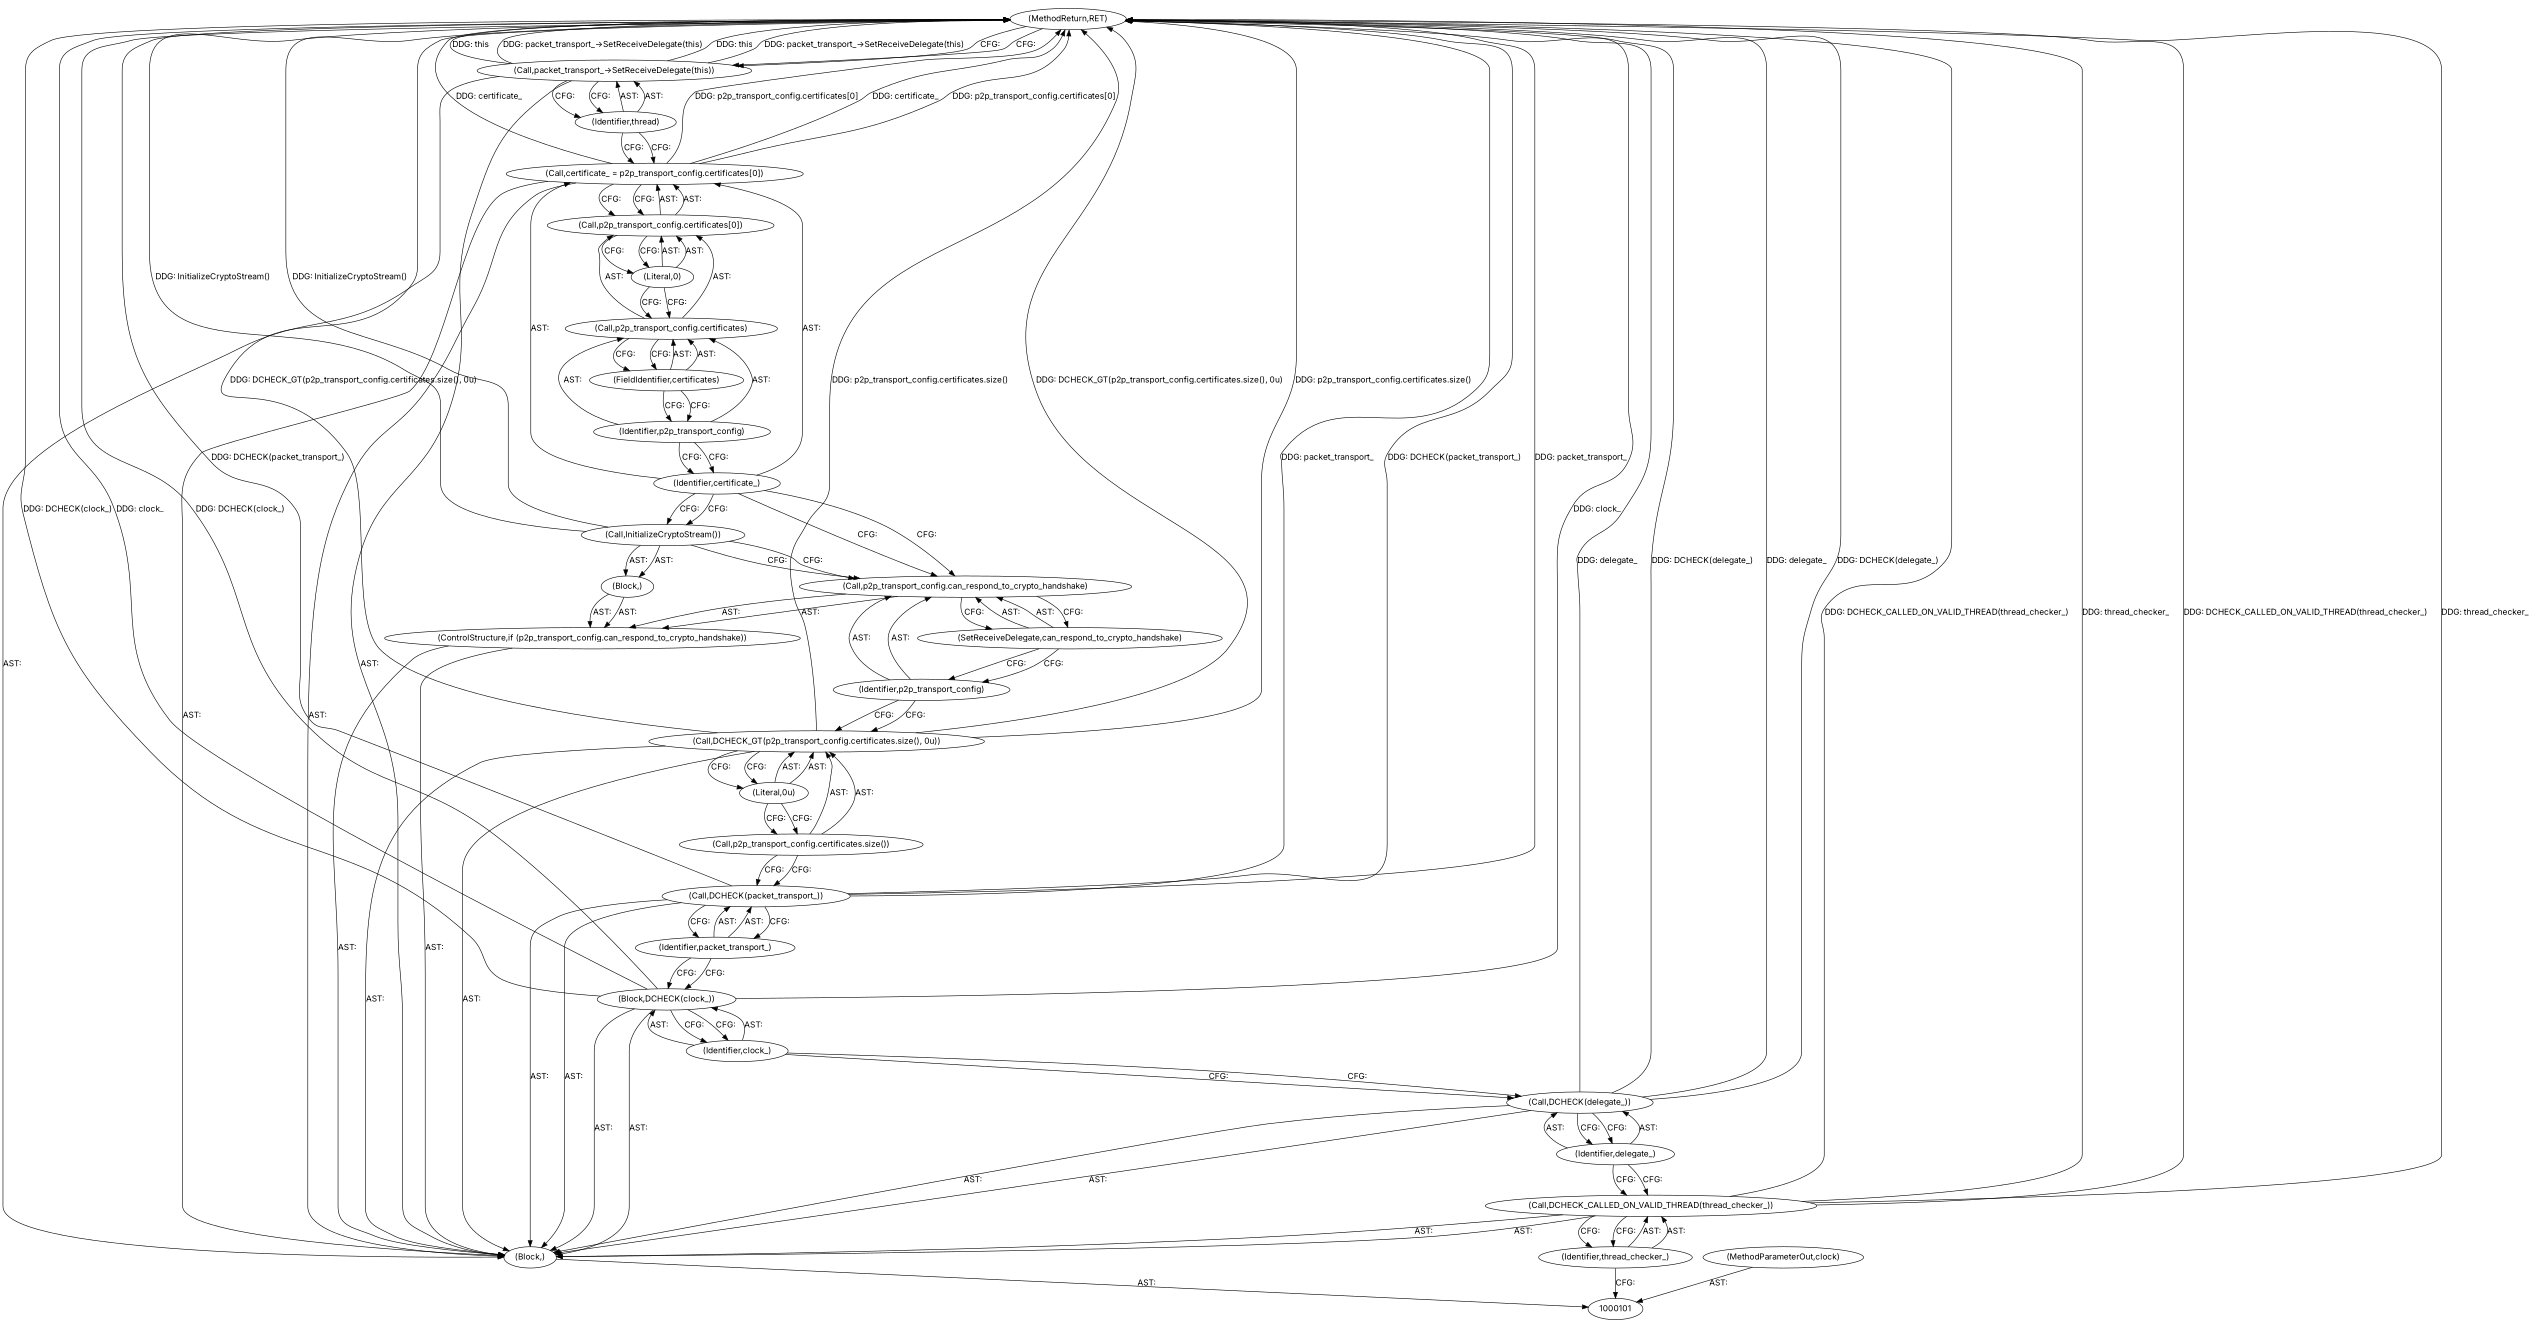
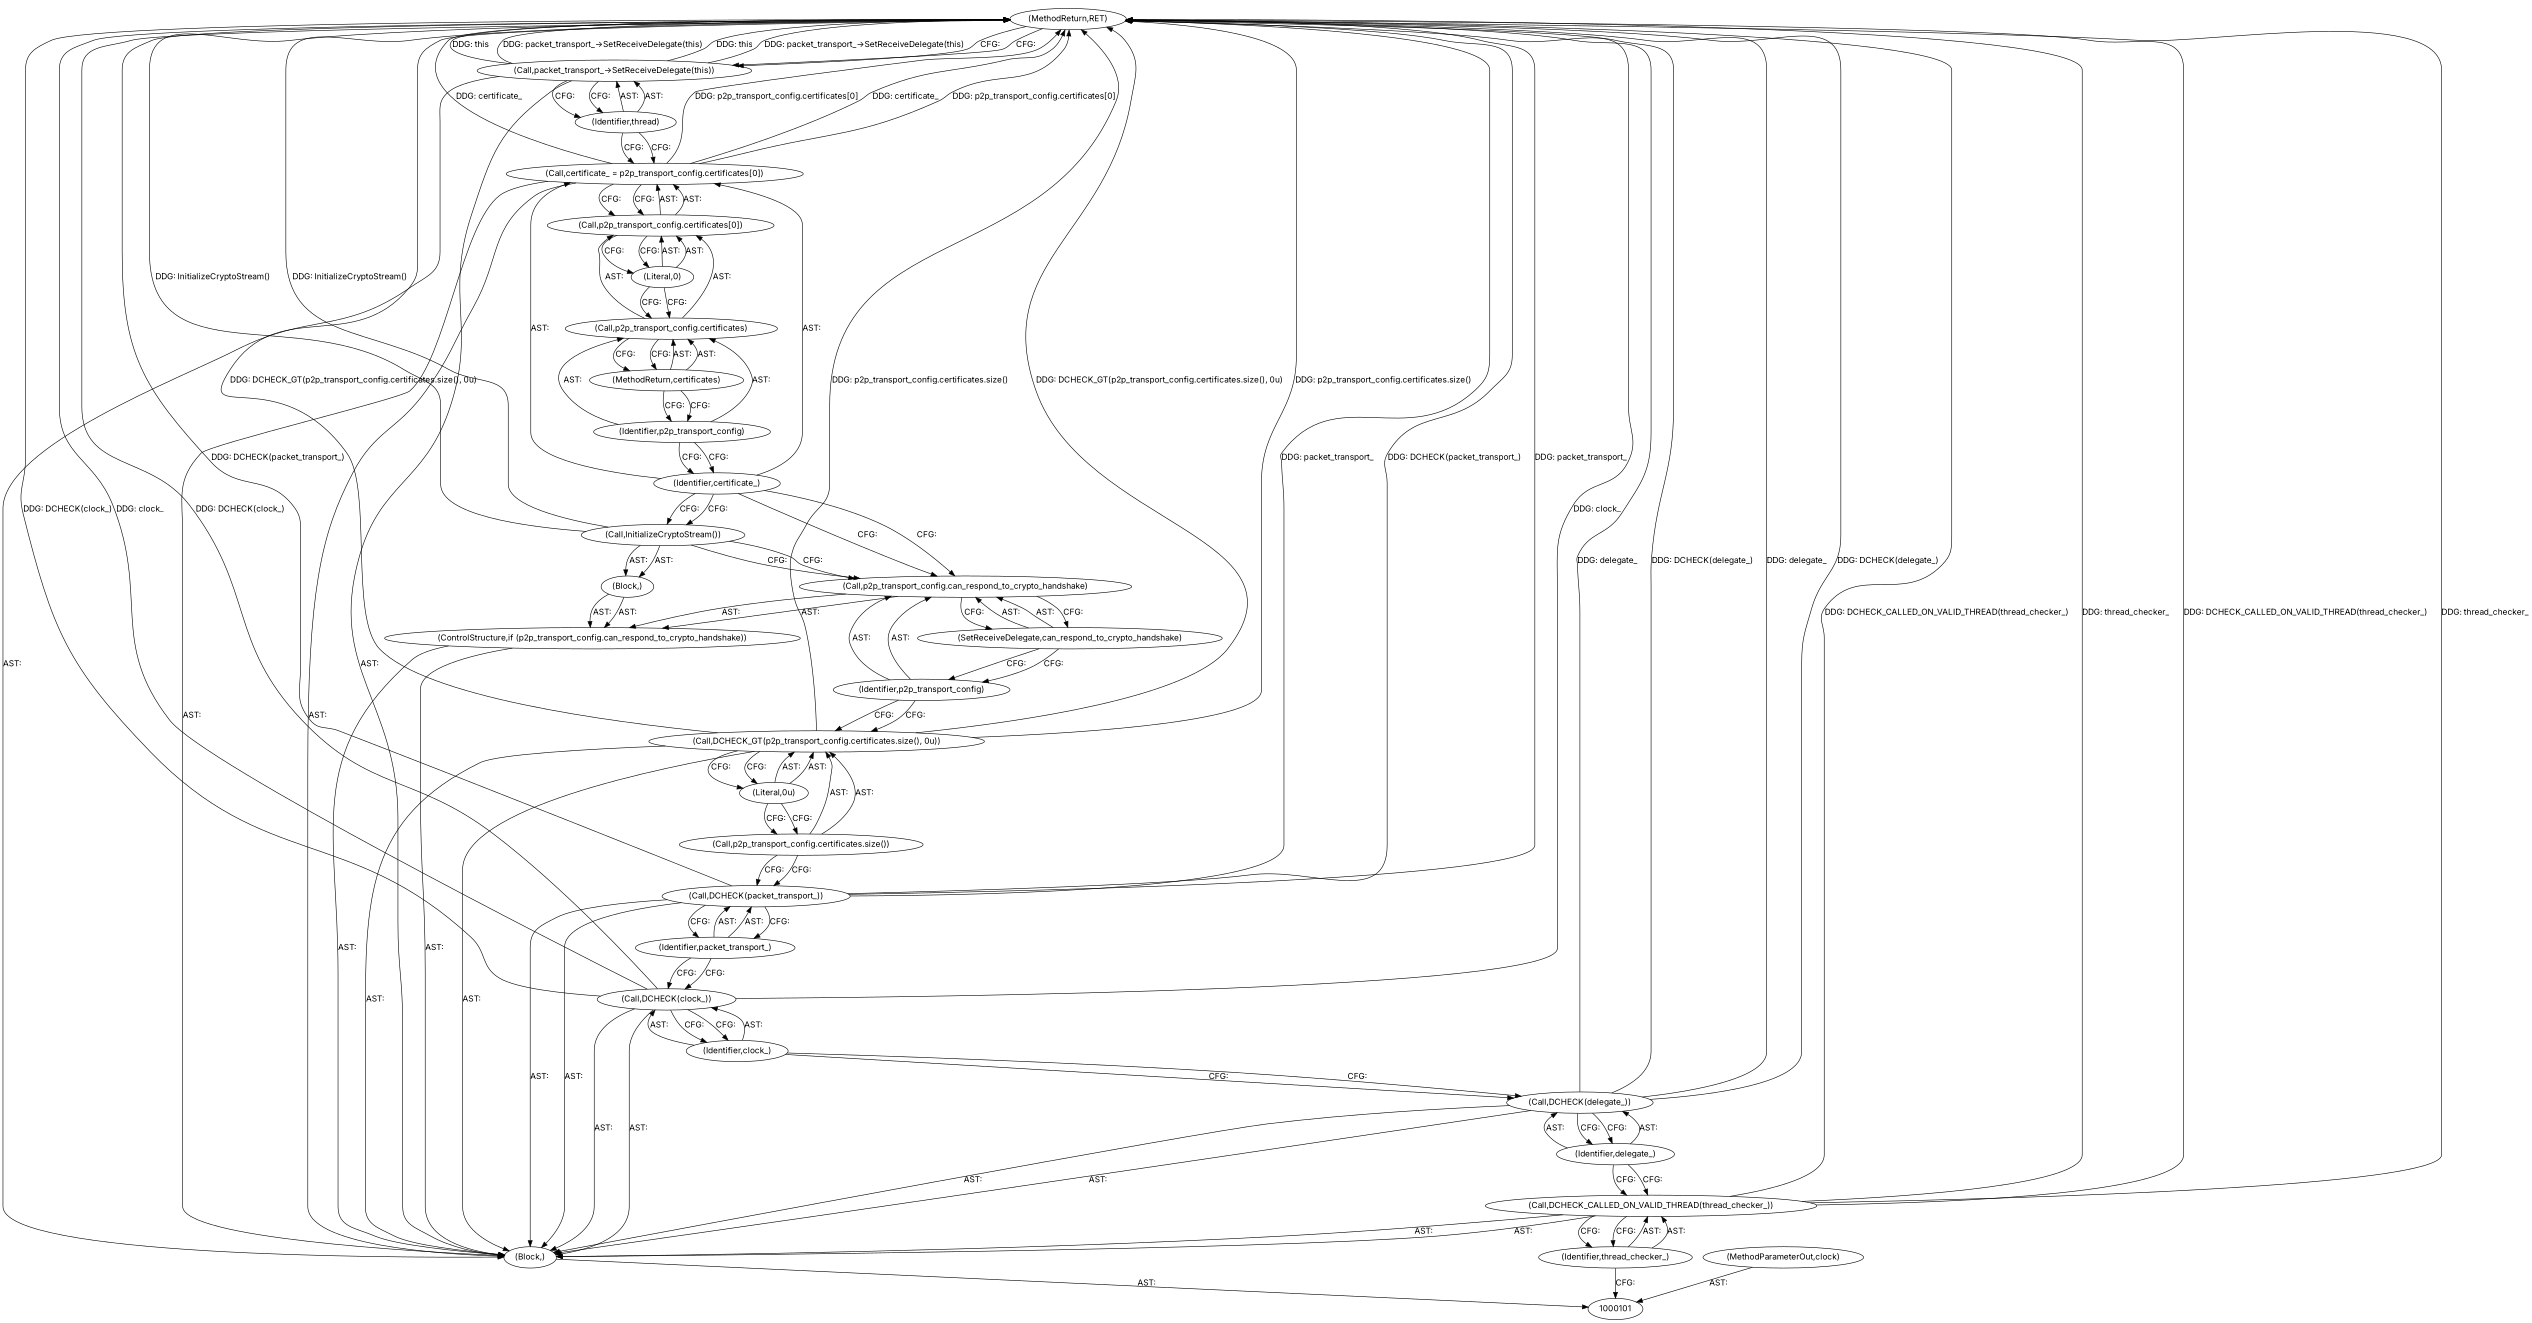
(667, 380) -> (667, 380)
(667, 999) -> (667, 999)
